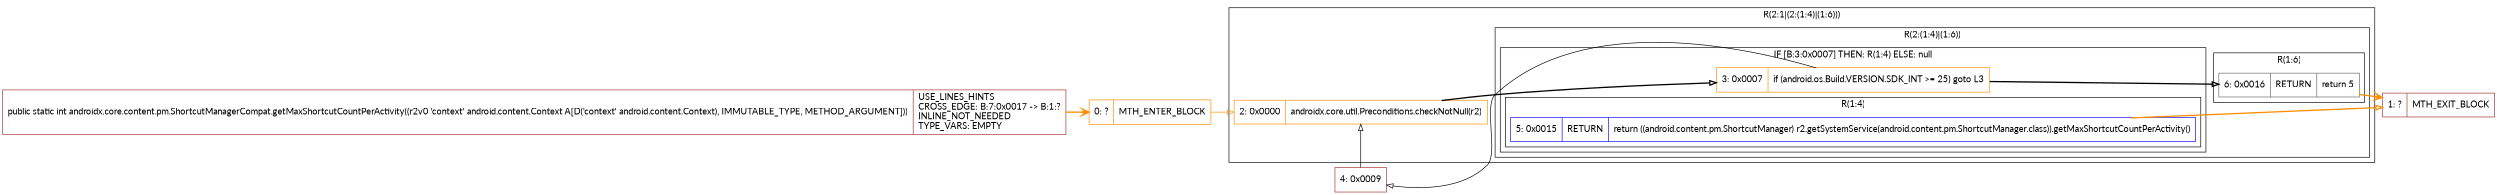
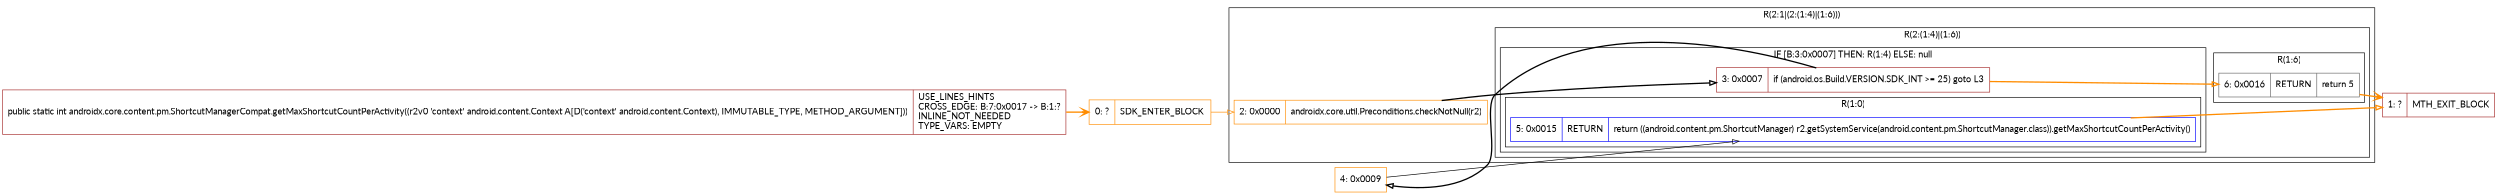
(1566, 55) -> (1566, 55)
(1853, 80) -> (1853, 80)
(2101, 83) -> (2101, 83)
(1853, 105) -> (1853, 105)
(1162, 112) -> (1162, 112)
(1361, 149) -> (1473, 168)
(1361, 180) -> (1361, 180)
